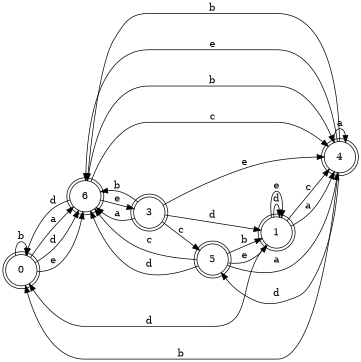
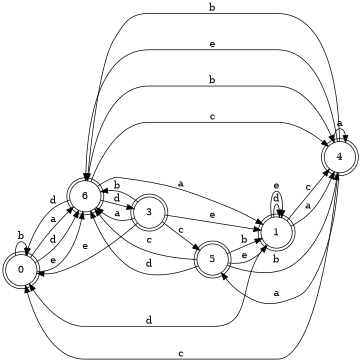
(237, 171) -> (94, 255)
none -> (179, 189)
(117, 199) -> (117, 199)
(213, 215) -> (213, 215)
(277, 260) -> (277, 260)
(277, 293) -> (277, 293)
(181, 354) -> (181, 354)
